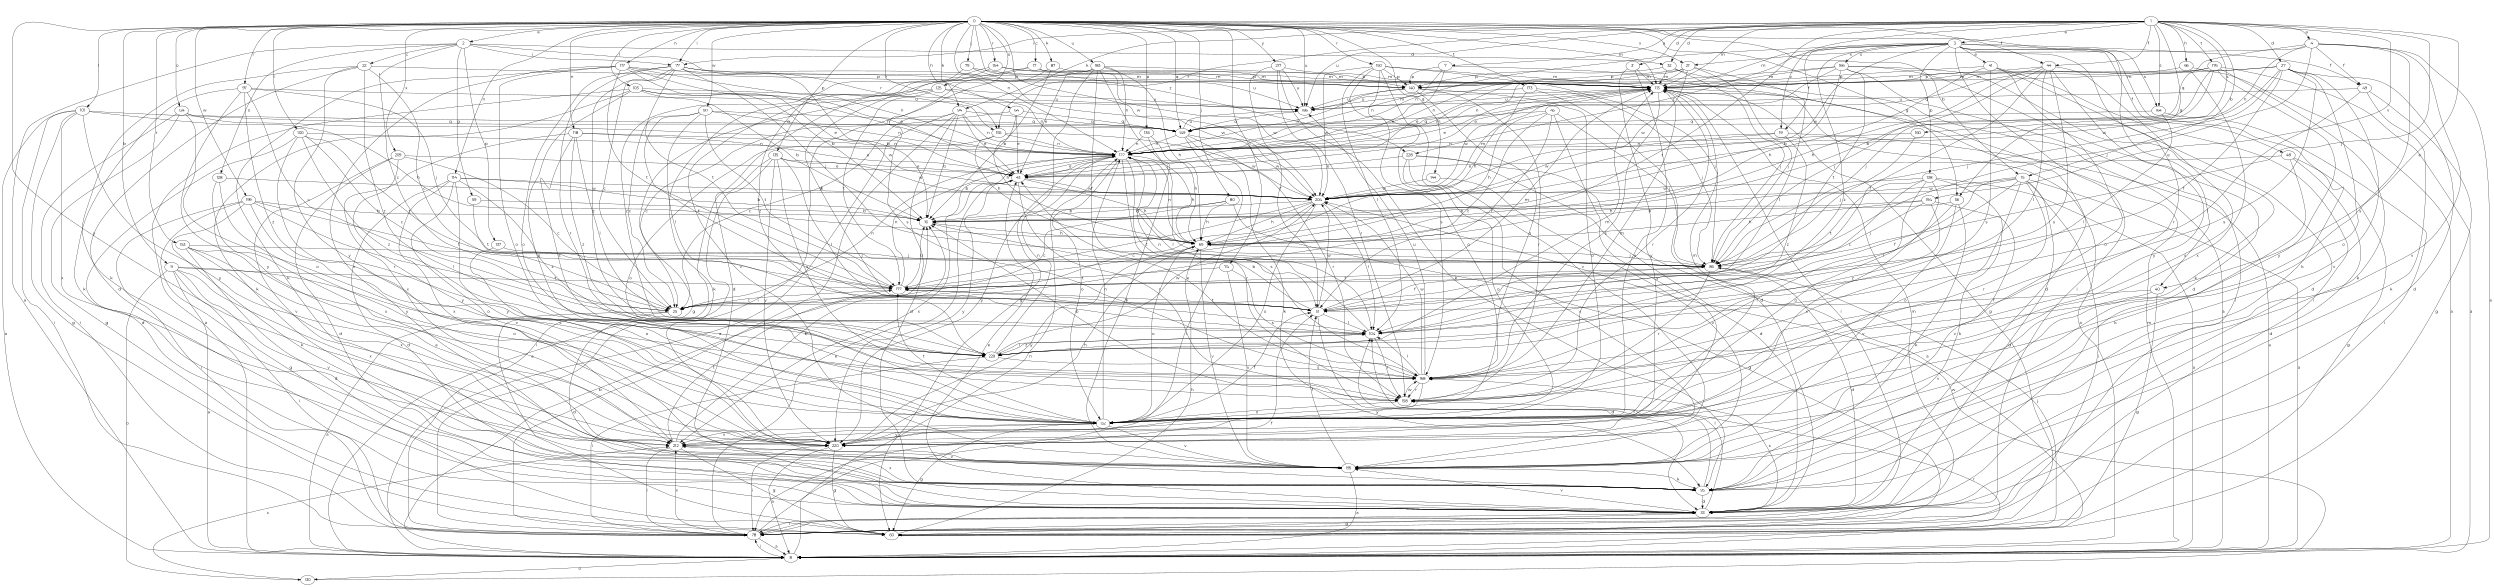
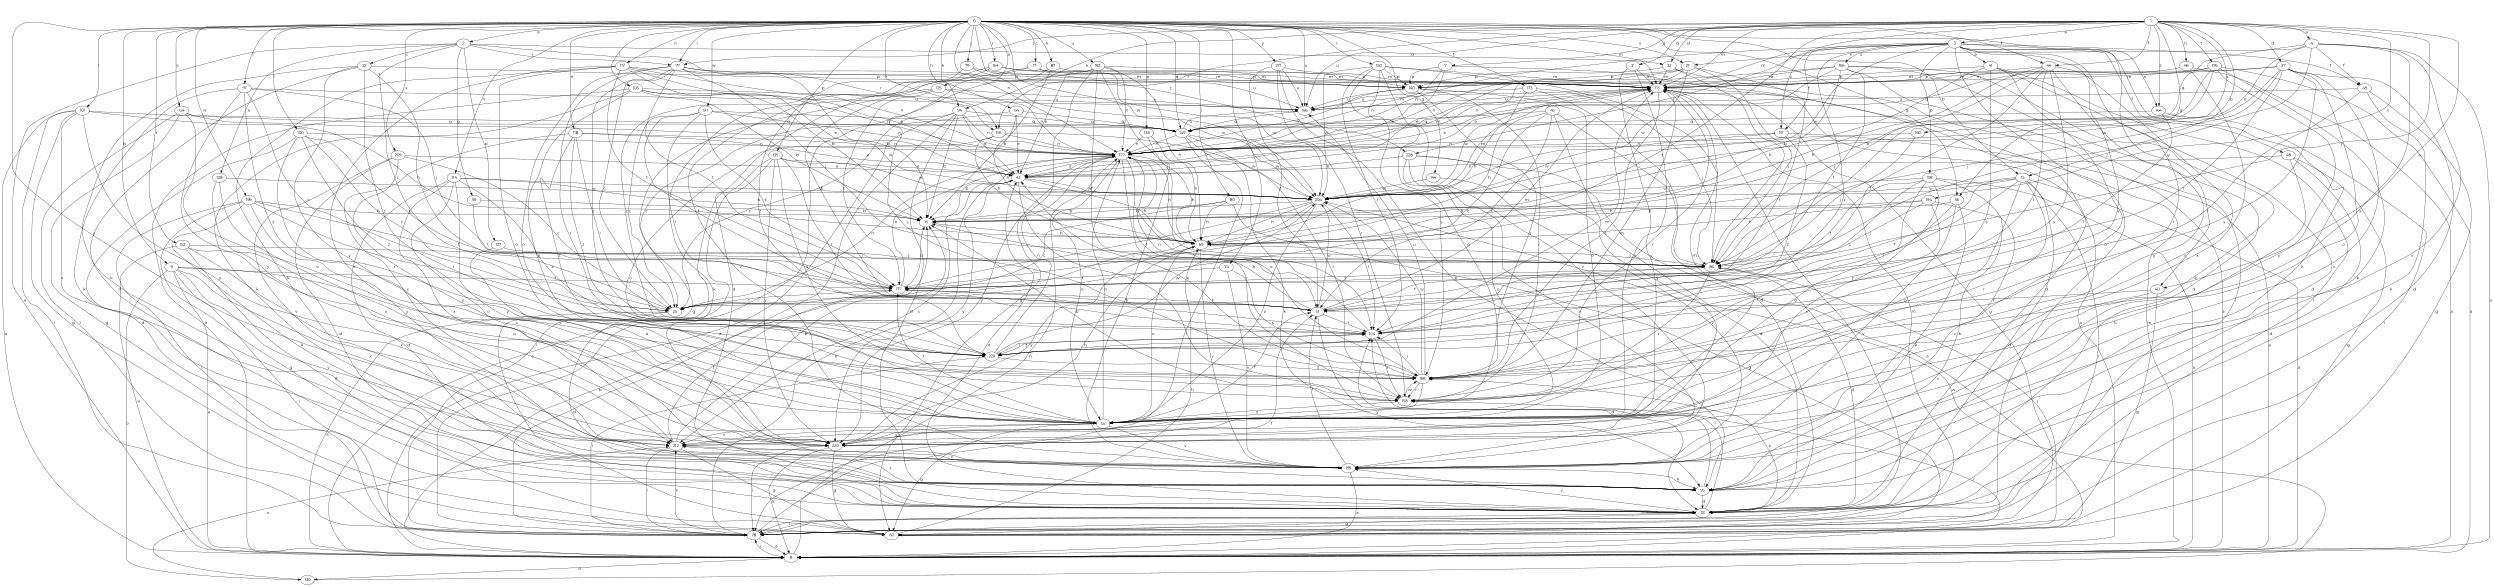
none -> (1919, 297)
(485, 364) -> (202, 542)
